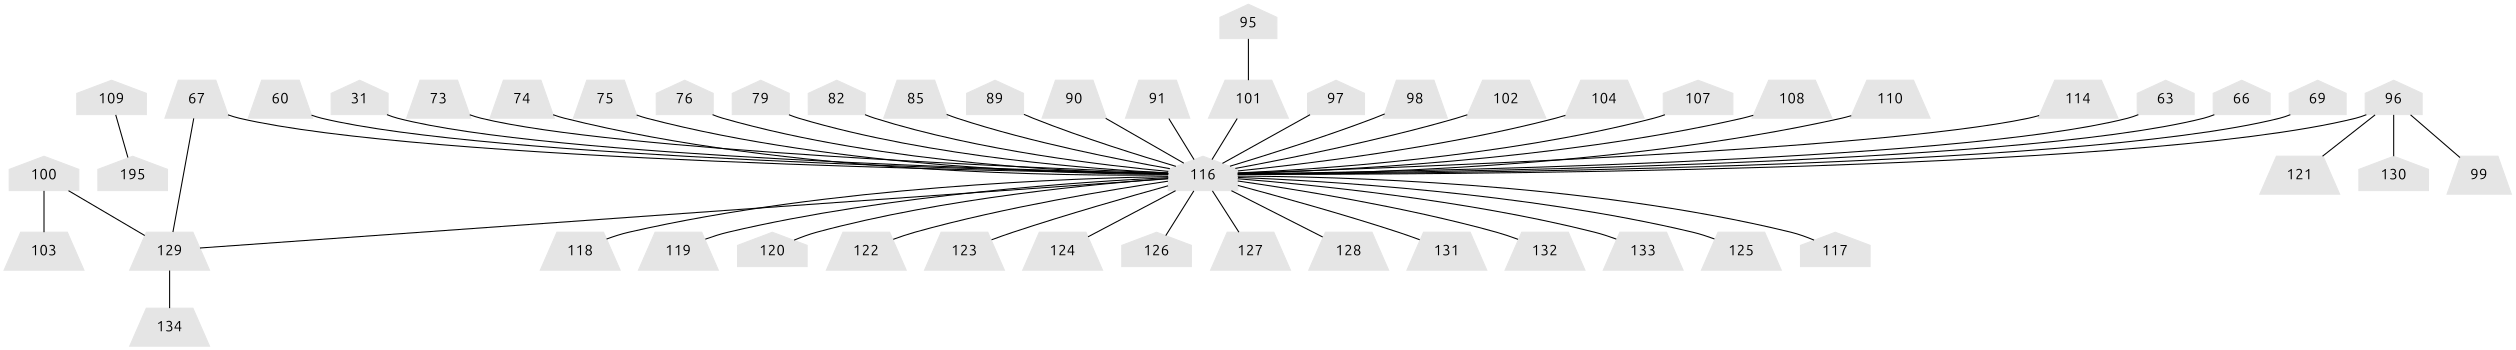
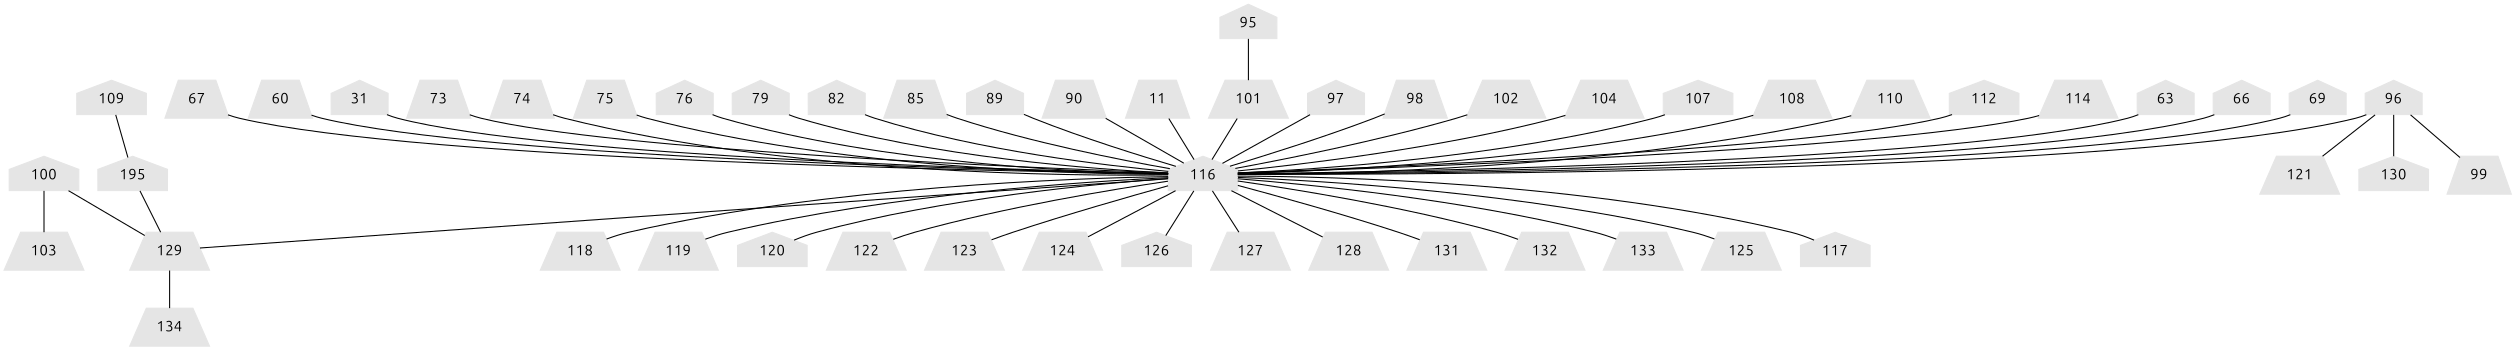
(1158, 99) -> (1158, 99)
none -> (1984, 99)
(183, 175) -> (150, 212)
